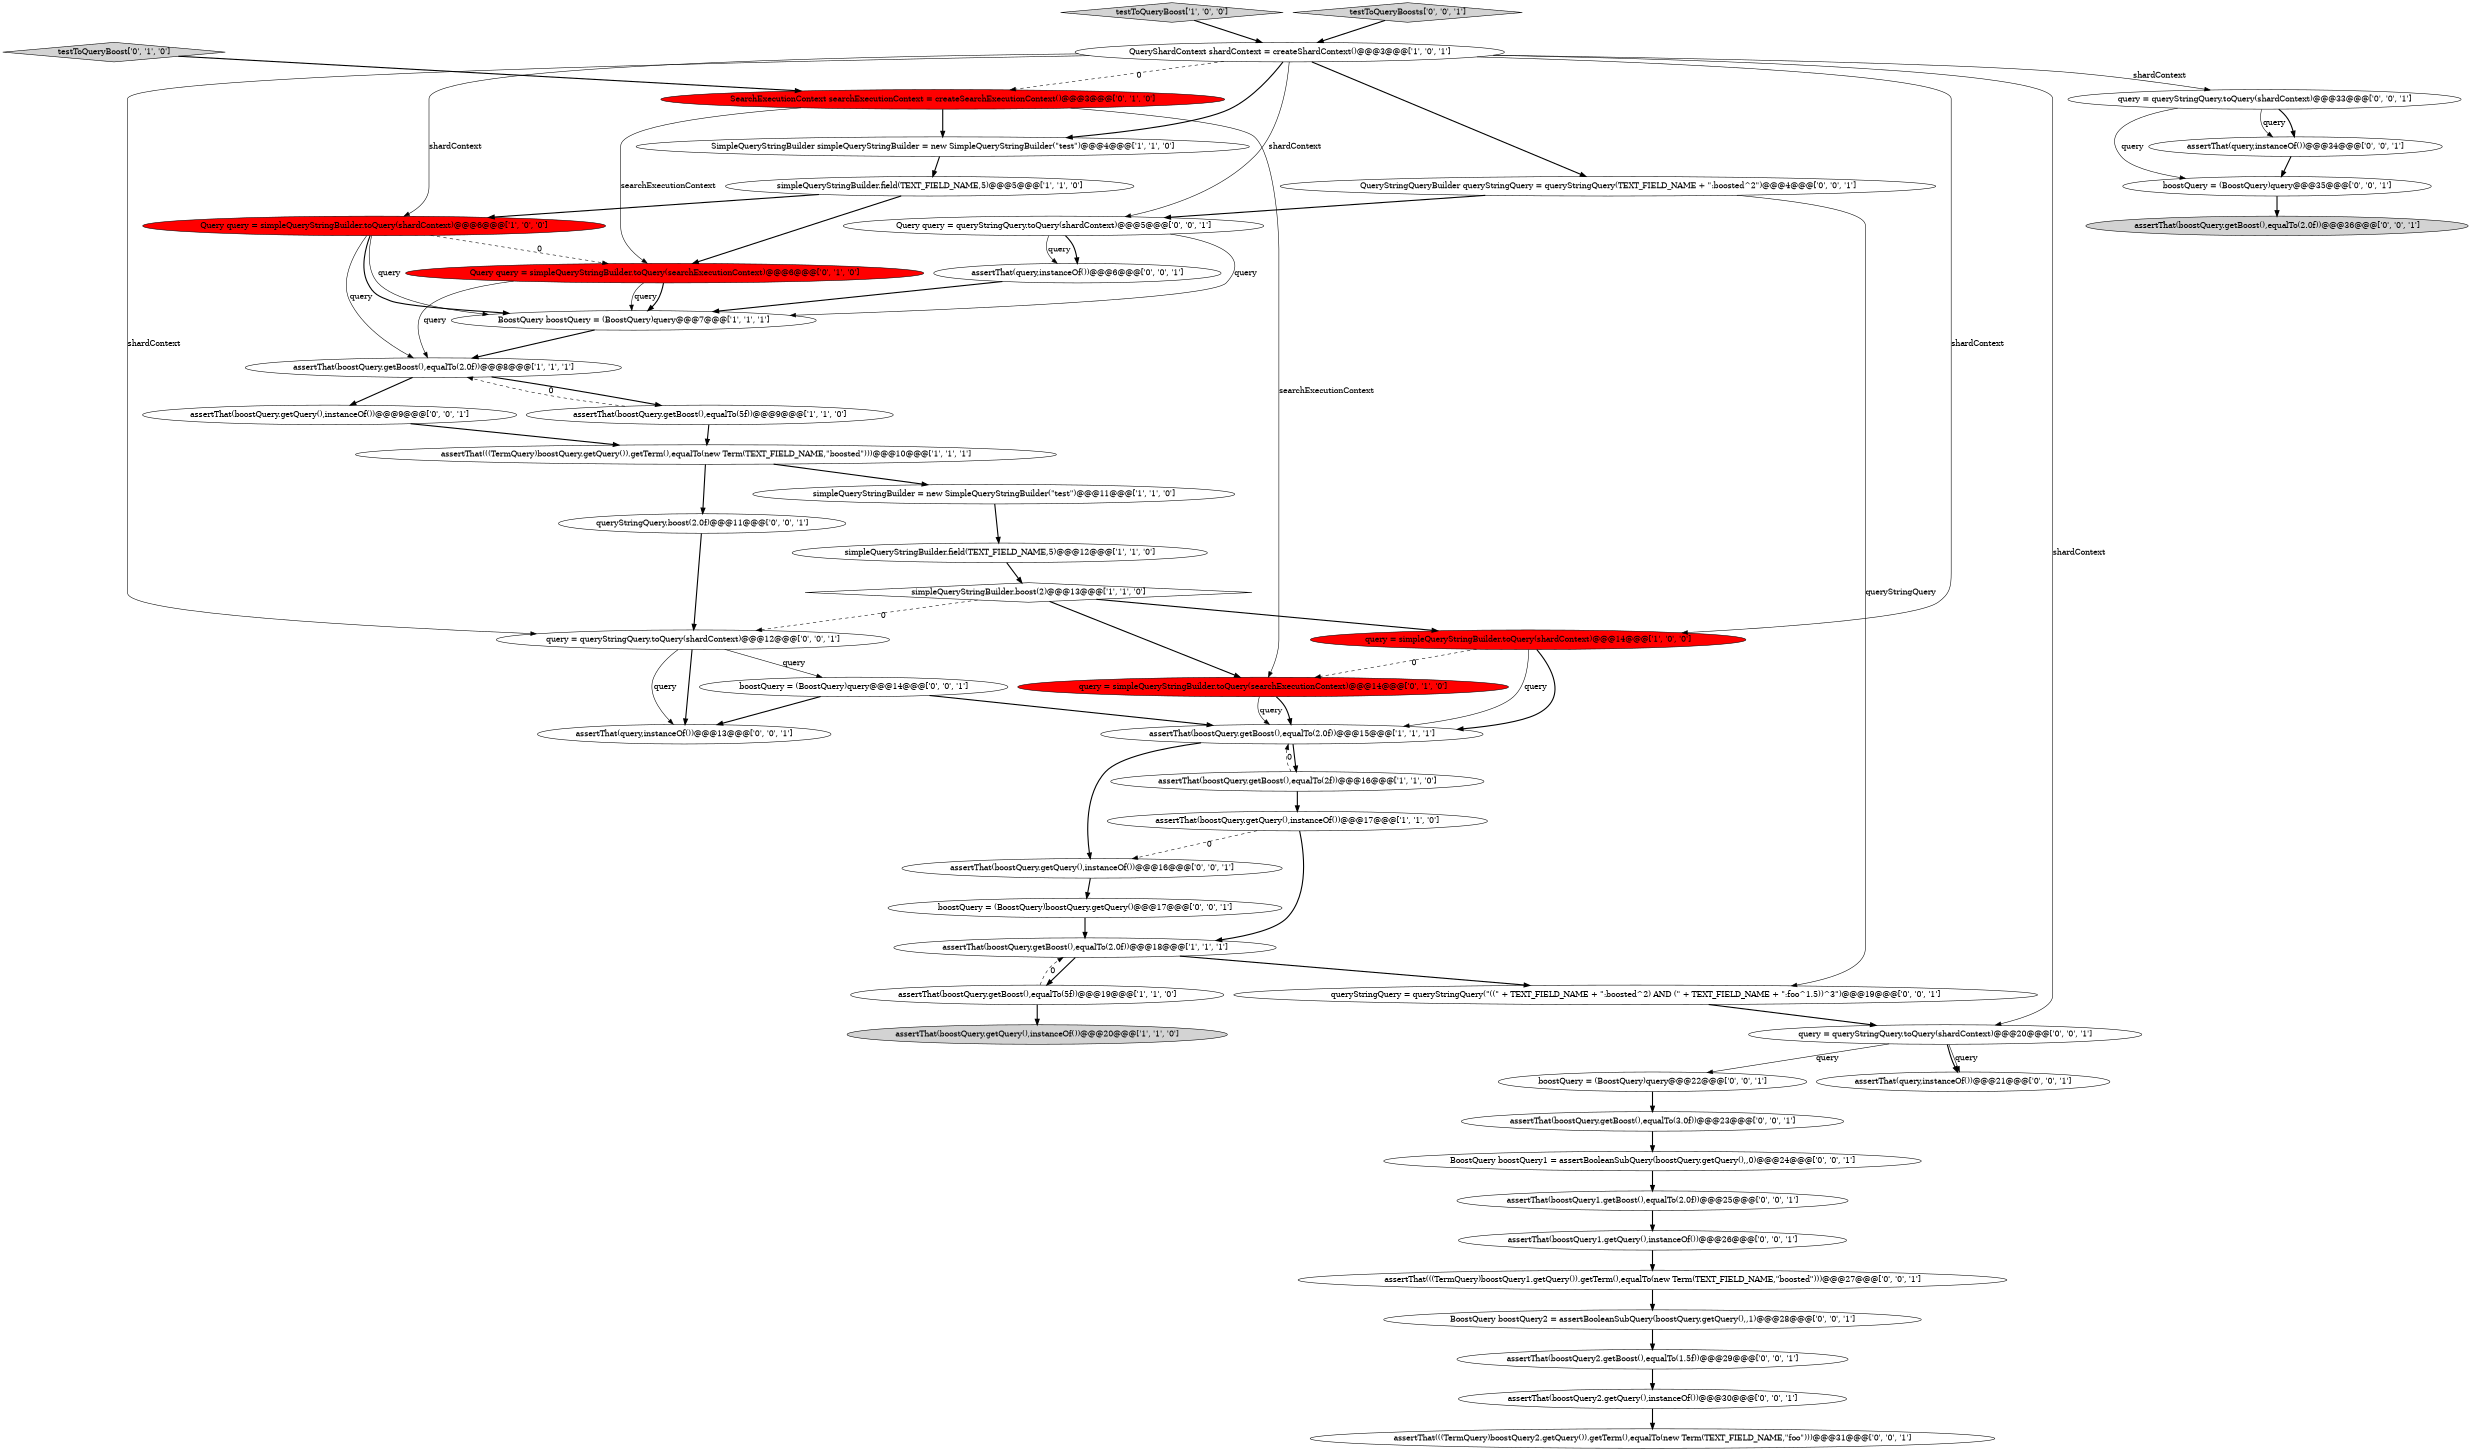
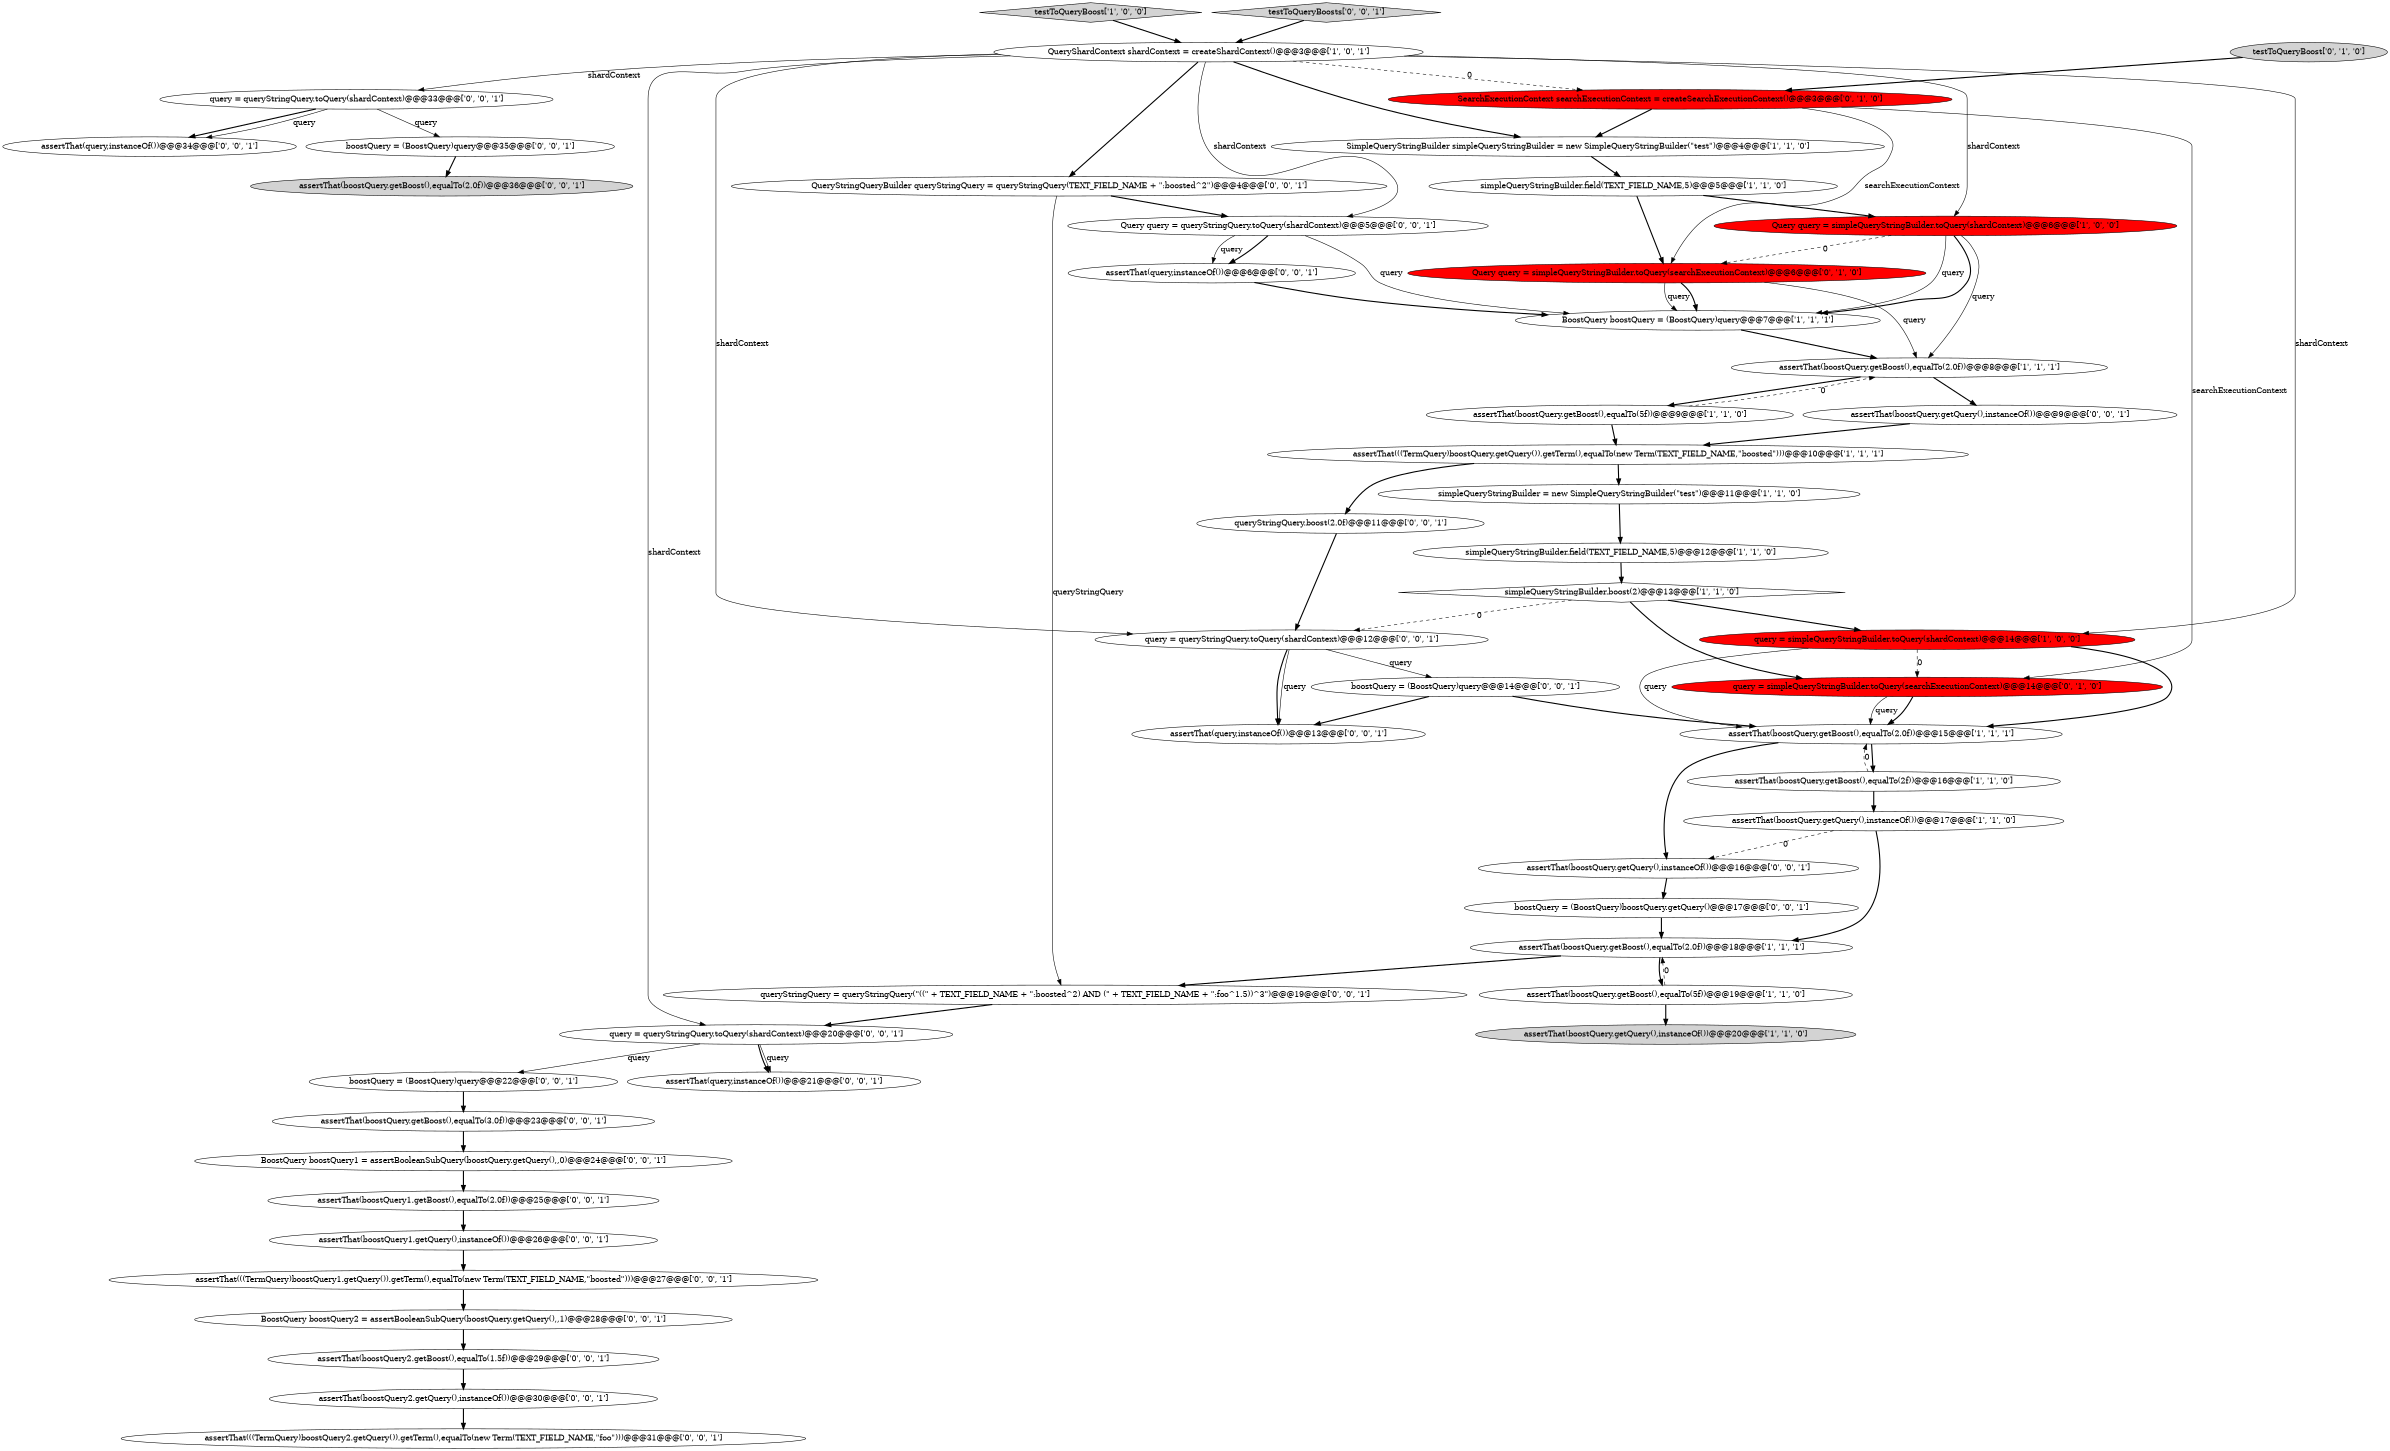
(114, 52) -> (2309, 52)
(2287, 164) -> none
